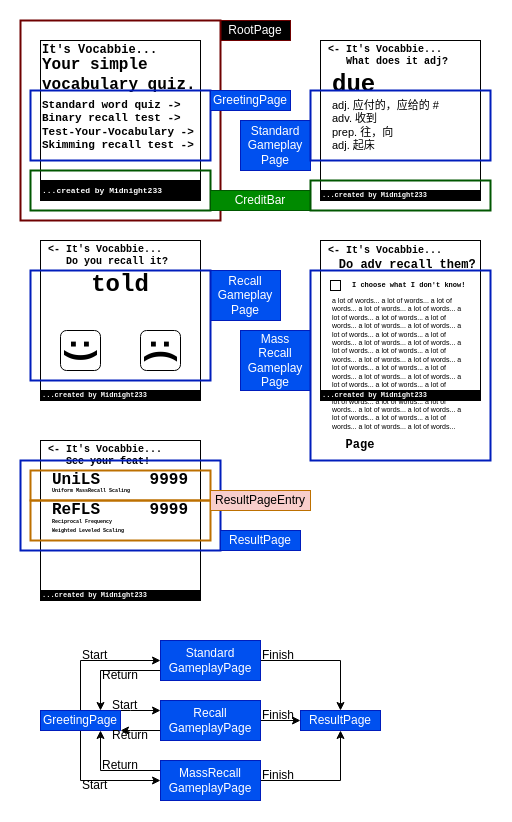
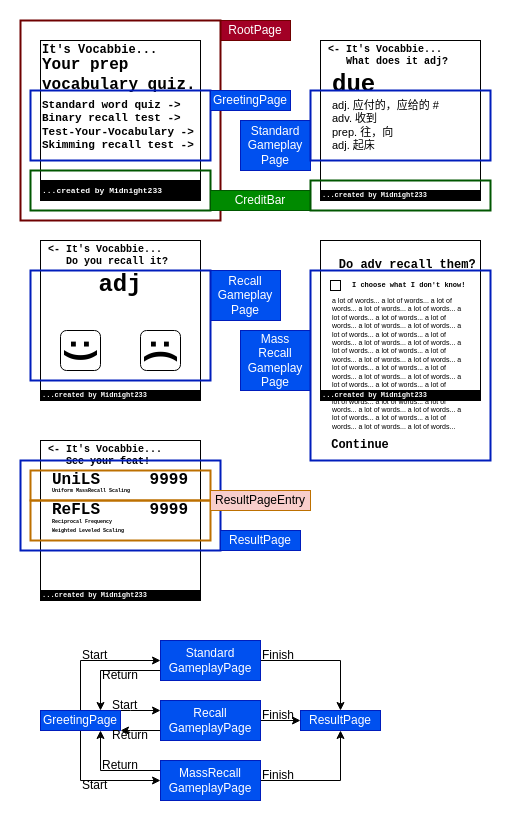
(256, 31) -> (256, 31)
(106, 76) -> (106, 76)
(401, 251) -> none
(121, 286) -> (121, 286)
(361, 446) -> (361, 446)
